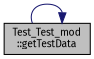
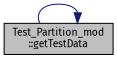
(47, 39) -> (59, 39)
